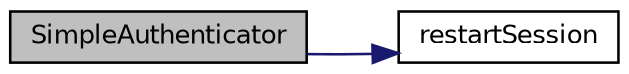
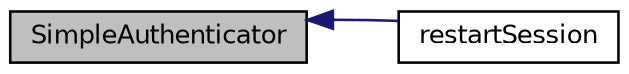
(340, 54) -> (366, 20)
